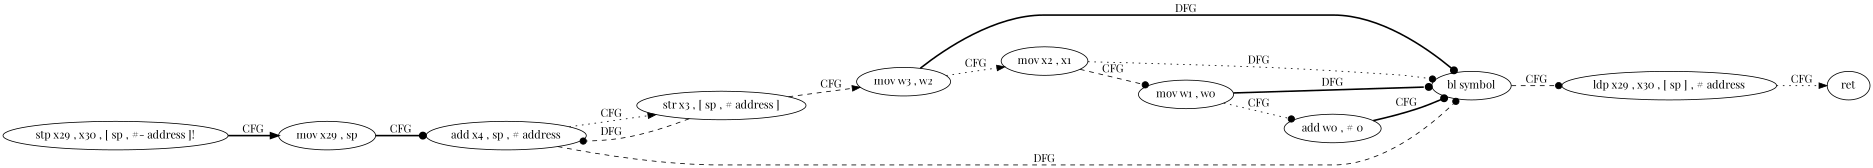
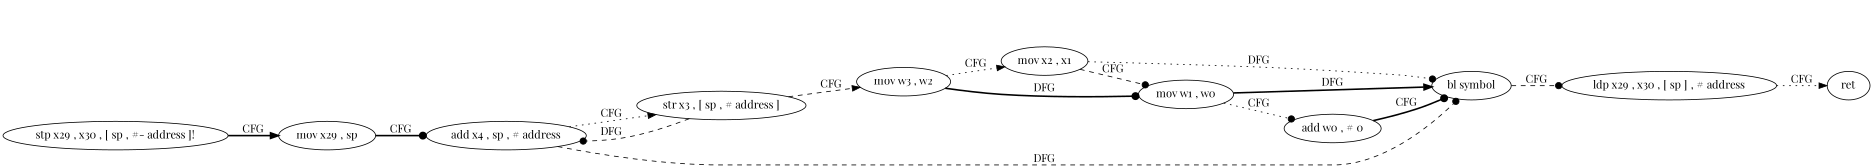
(1186, 15) -> (1039, 96)
(1329, 90) -> (1329, 90)
